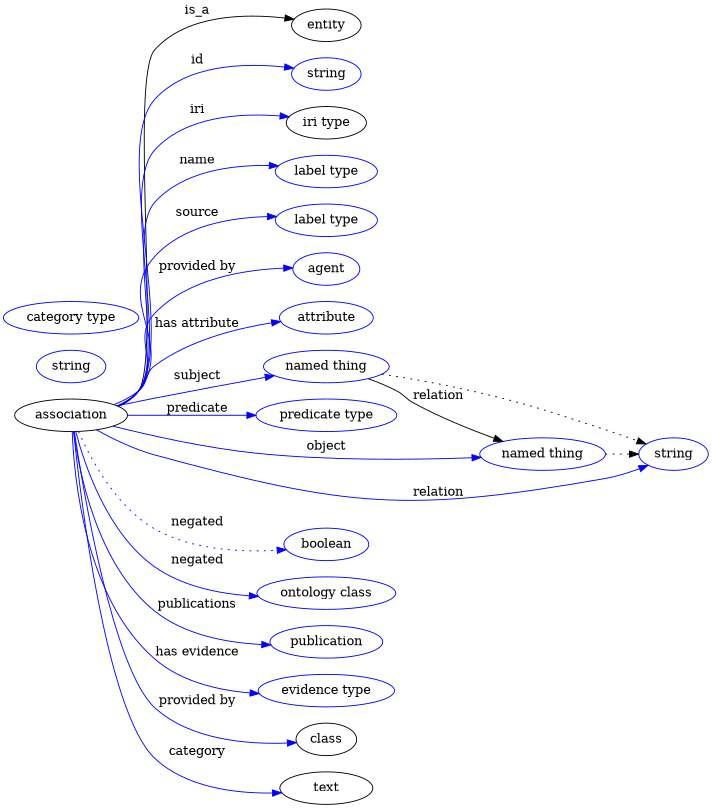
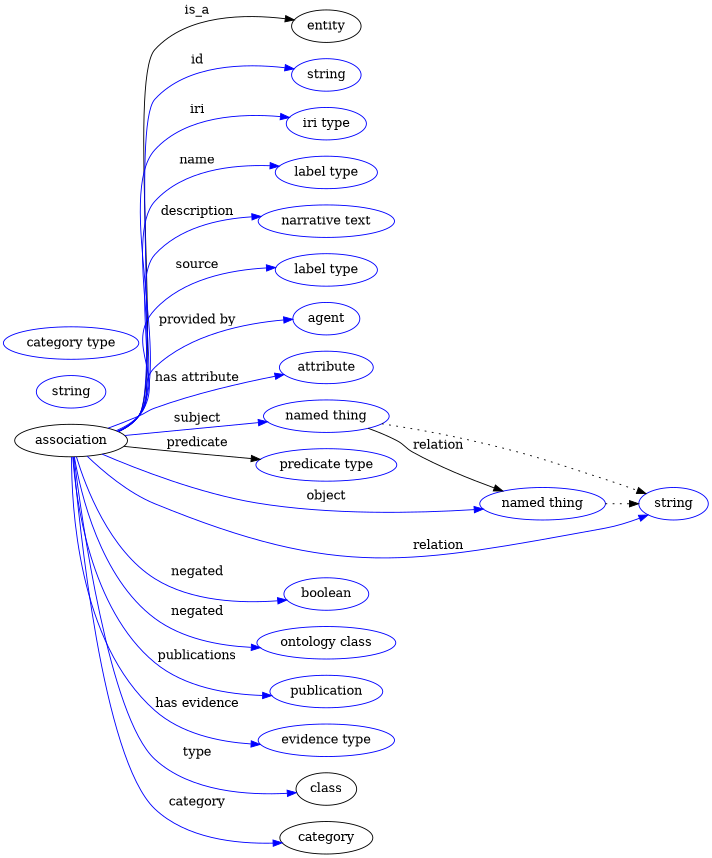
(326, 123) -> (326, 124)
none -> (326, 221)
(187, 415) -> (188, 453)
(155, 529) -> (146, 572)
(197, 701) -> (197, 752)
(326, 788) -> (326, 838)
